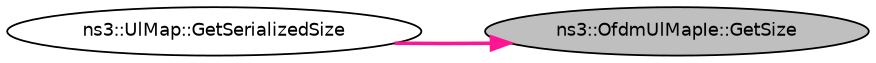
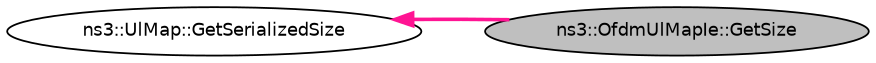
(443, 43) -> (461, 19)
